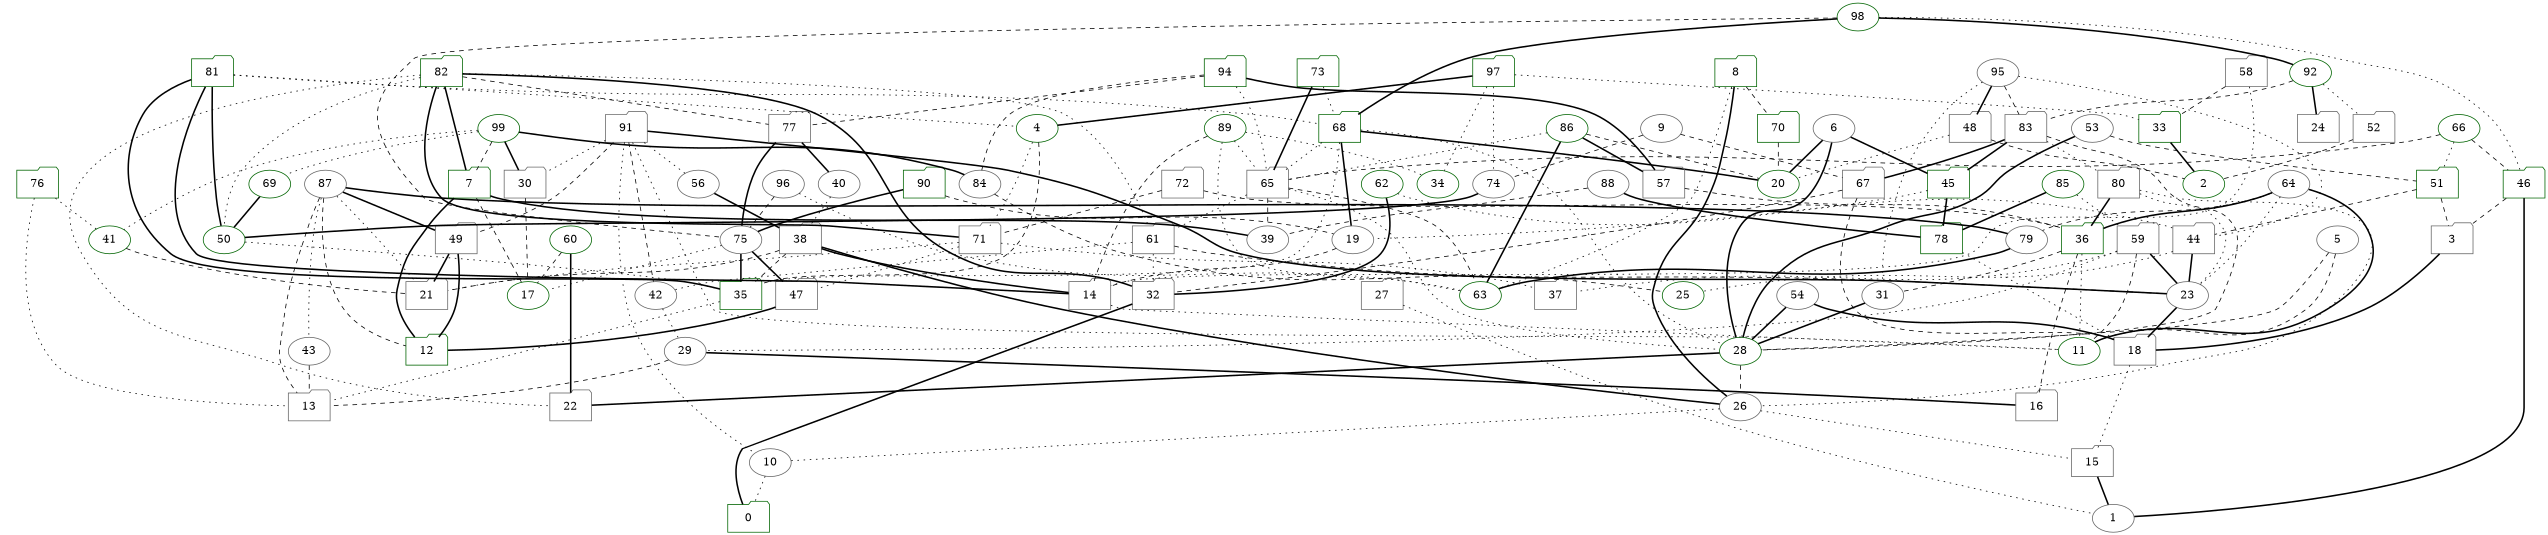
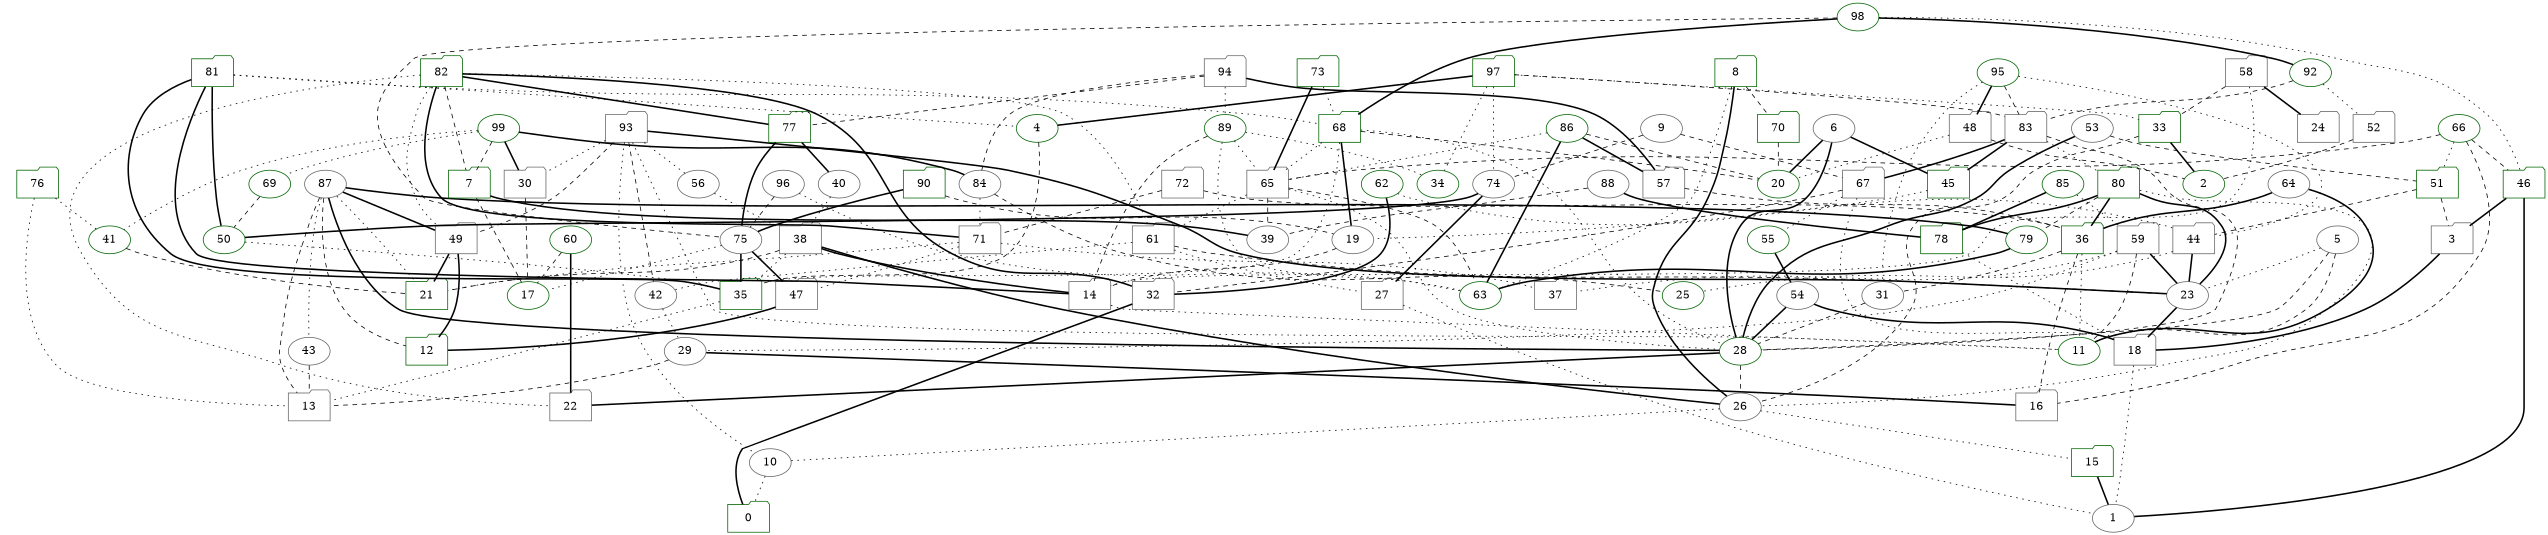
(1225, 73) -> (1225, 73)
(1998, 73) -> (1998, 73)
none -> (1760, 91)
(2314, 100) -> (2282, 101)
(661, 108) -> (661, 108)
(298, 124) -> (407, 159)
(455, 126) -> (455, 126)
(1257, 126) -> (1225, 101)
(626, 128) -> (626, 128)
(790, 128) -> (790, 128)
(1560, 154) -> (1560, 154)
(2119, 184) -> (2119, 184)
(1014, 186) -> (980, 212)
(748, 211) -> (748, 211)
(247, 212) -> (247, 212)
(2146, 212) -> (2070, 214)
(2488, 212) -> (2484, 215)
(1944, 216) -> (2030, 213)
(2214, 217) -> (2214, 217)
none -> (1768, 240)
(2027, 240) -> (2027, 240)
none -> (1435, 243)
(2243, 243) -> (2264, 269)
none -> (1906, 247)
(405, 262) -> none
(774, 265) -> (774, 265)
(1153, 268) -> (1267, 275)
(427, 296) -> (427, 296)
(1804, 326) -> (1804, 326)
(1924, 331) -> (1924, 331)
none -> (2340, 341)
none -> (991, 342)
(2114, 407) -> (2126, 435)
(2092, 463) -> (2092, 463)
